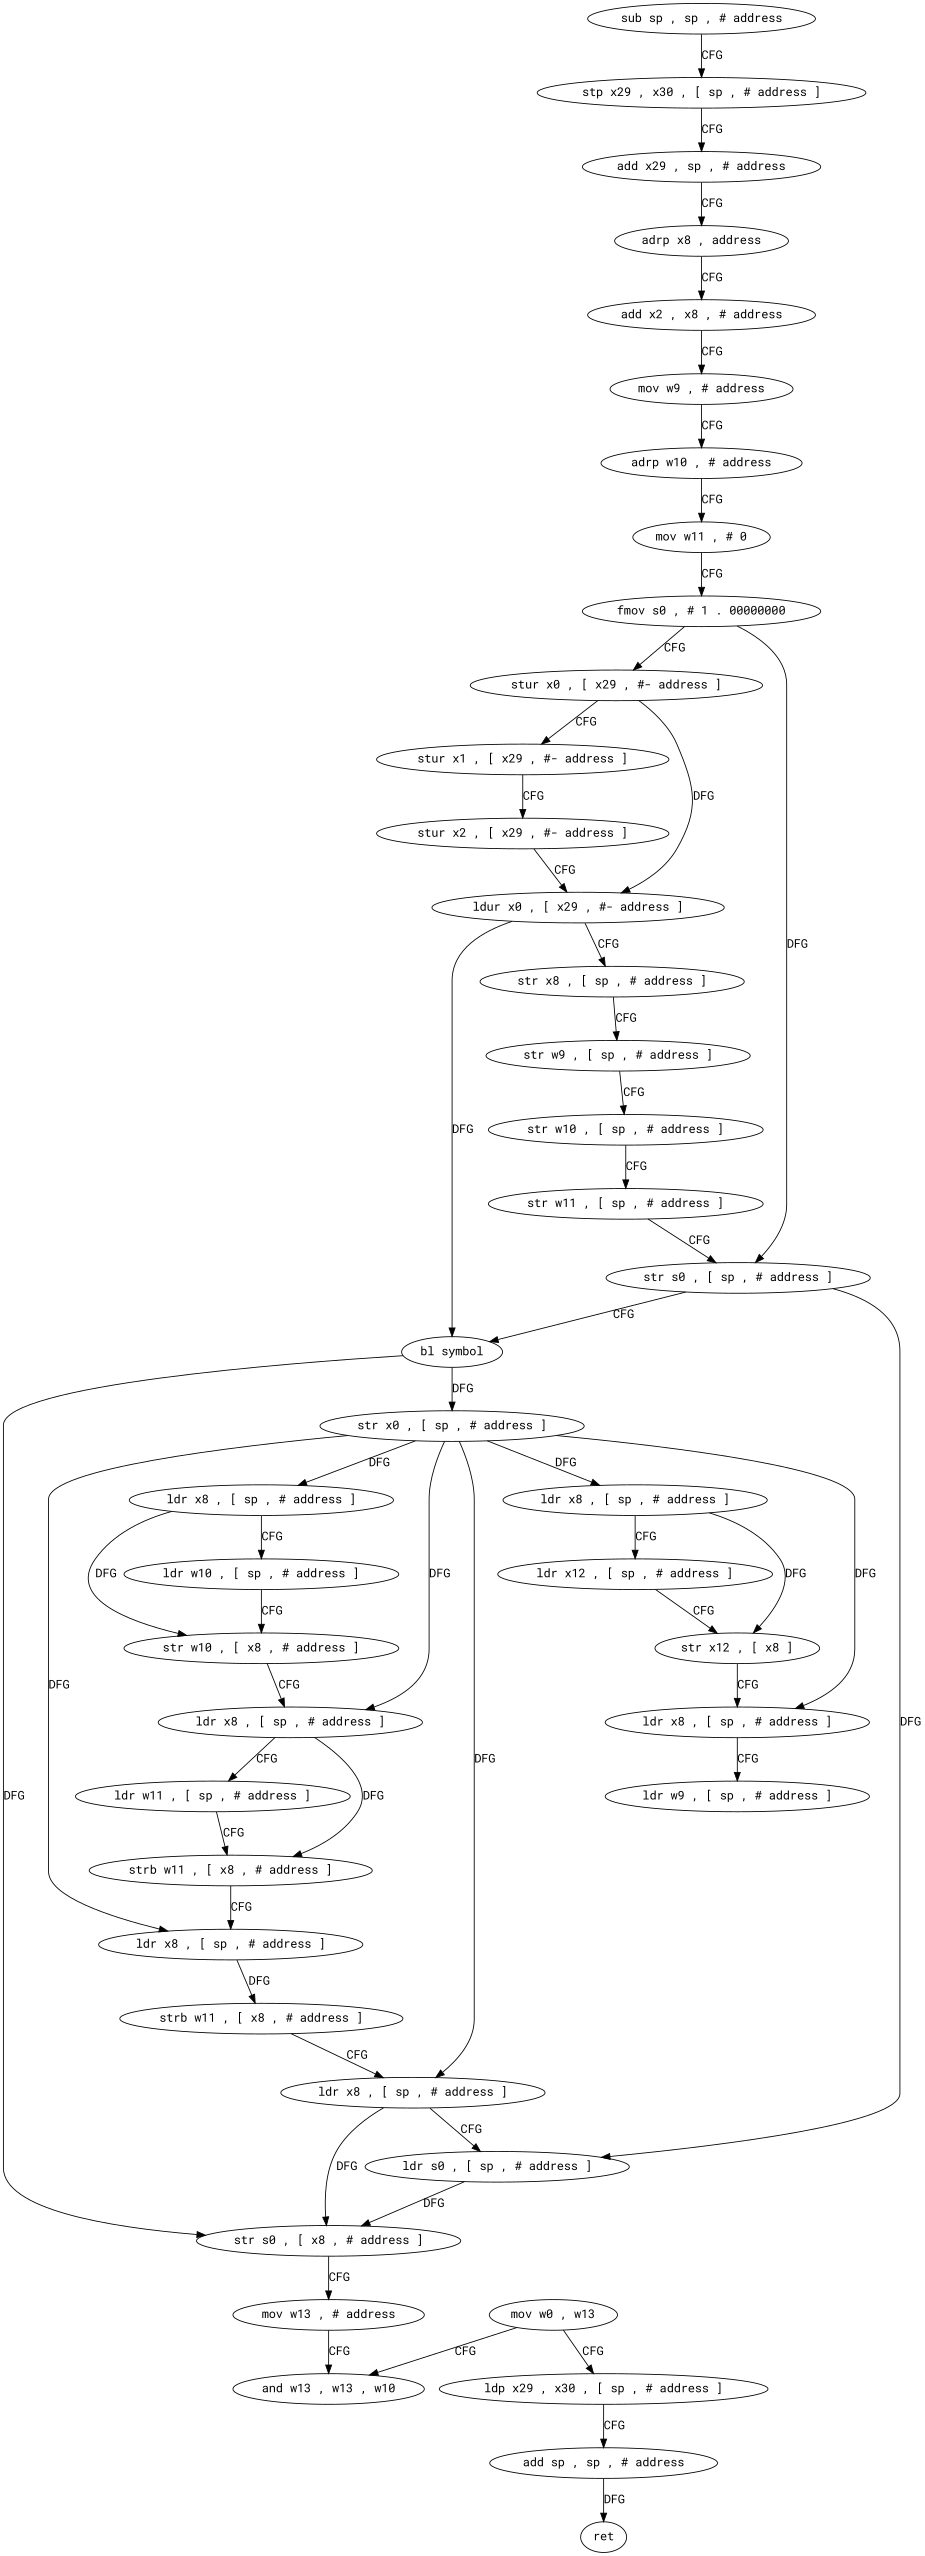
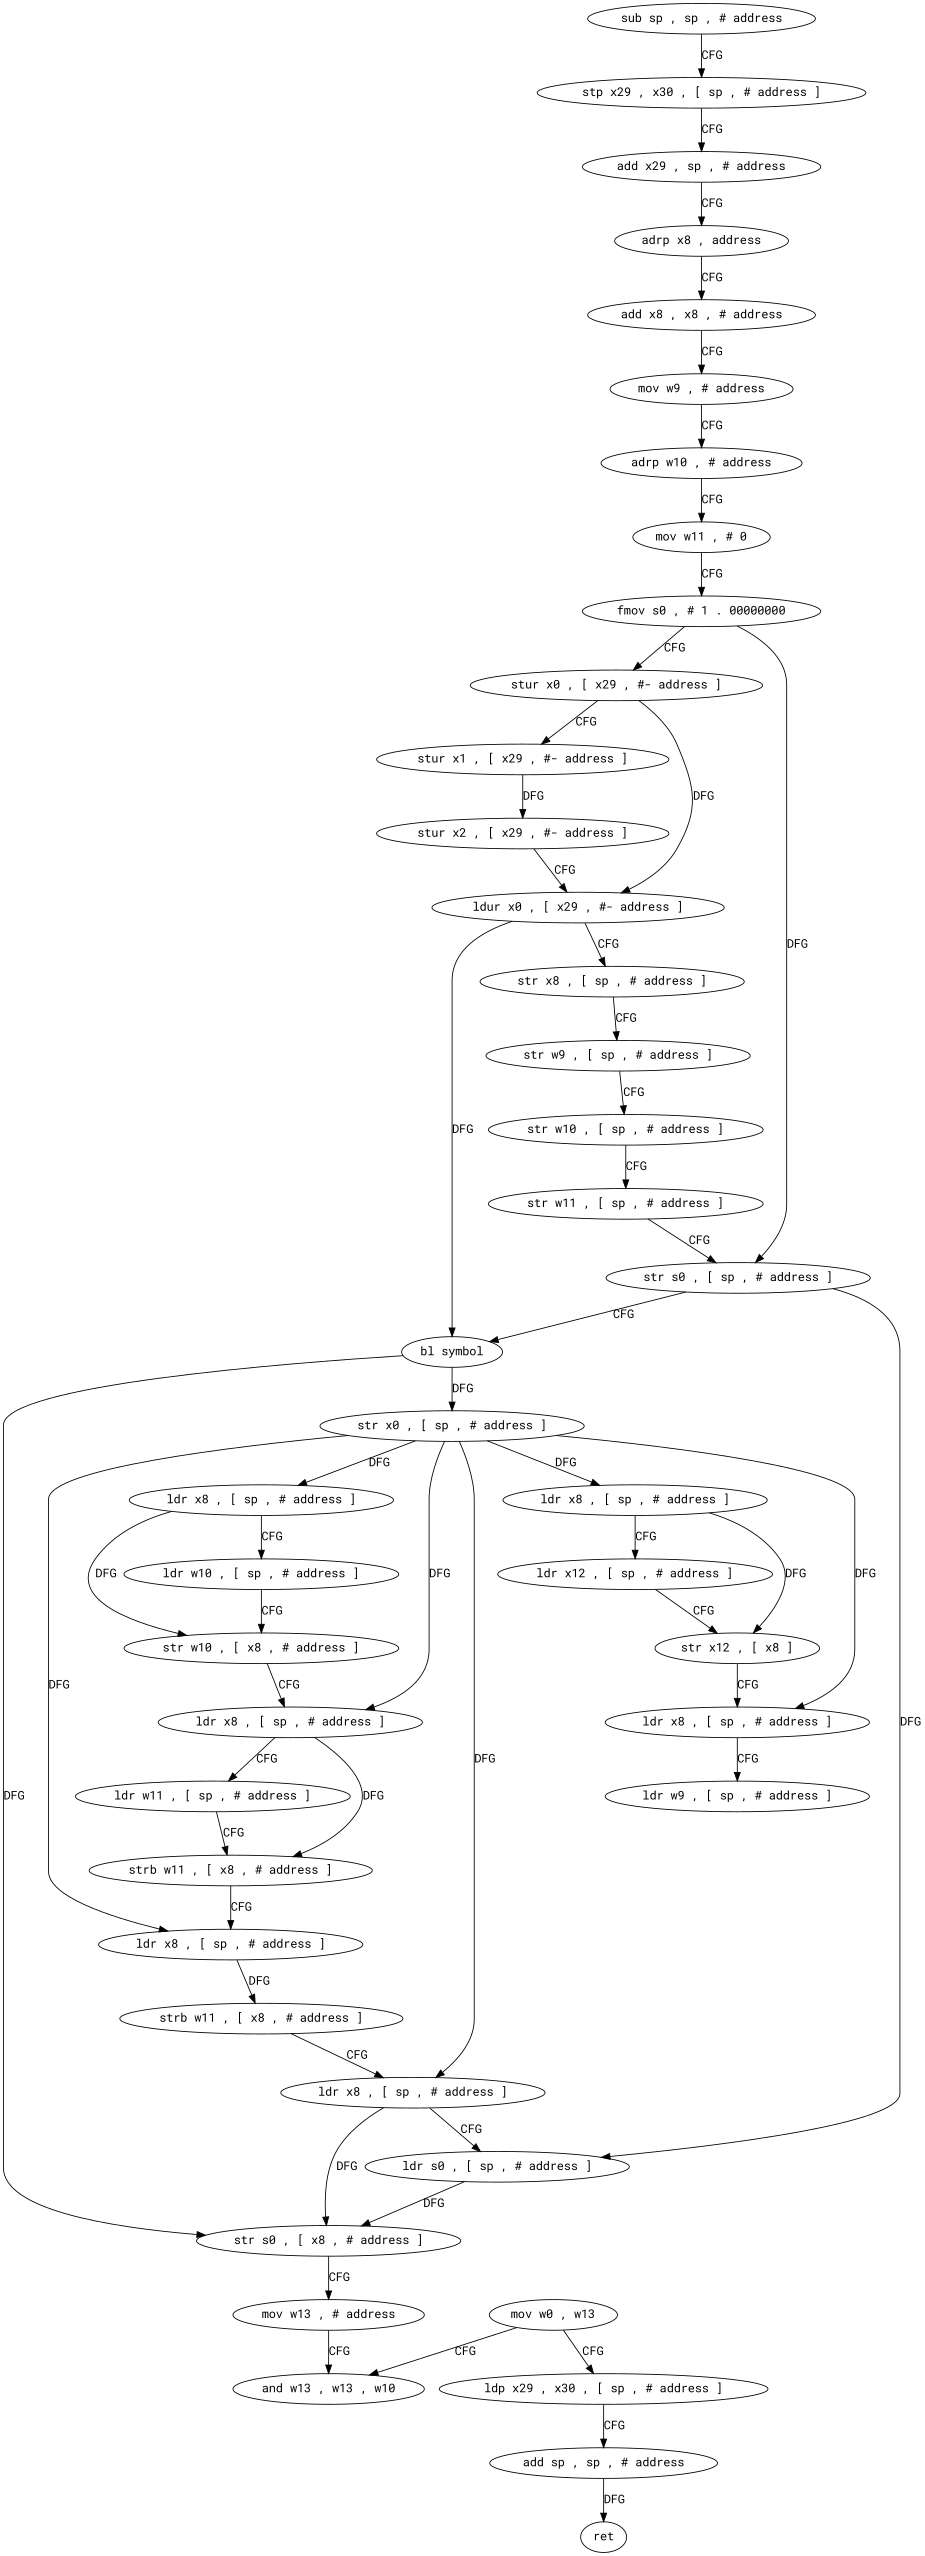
(702, 315) -> (702, 315)
(533, 796) -> (533, 796)
